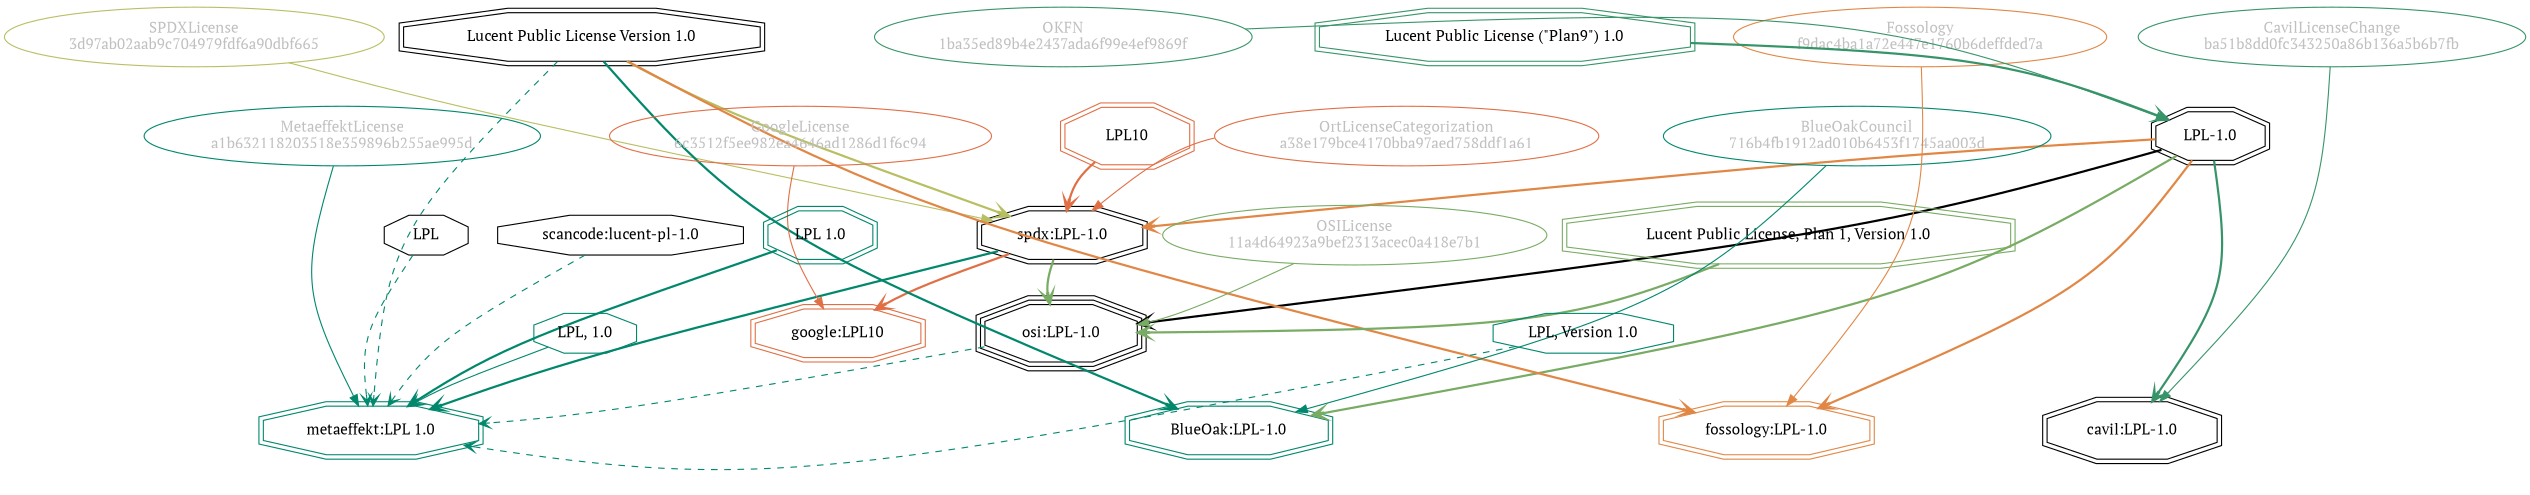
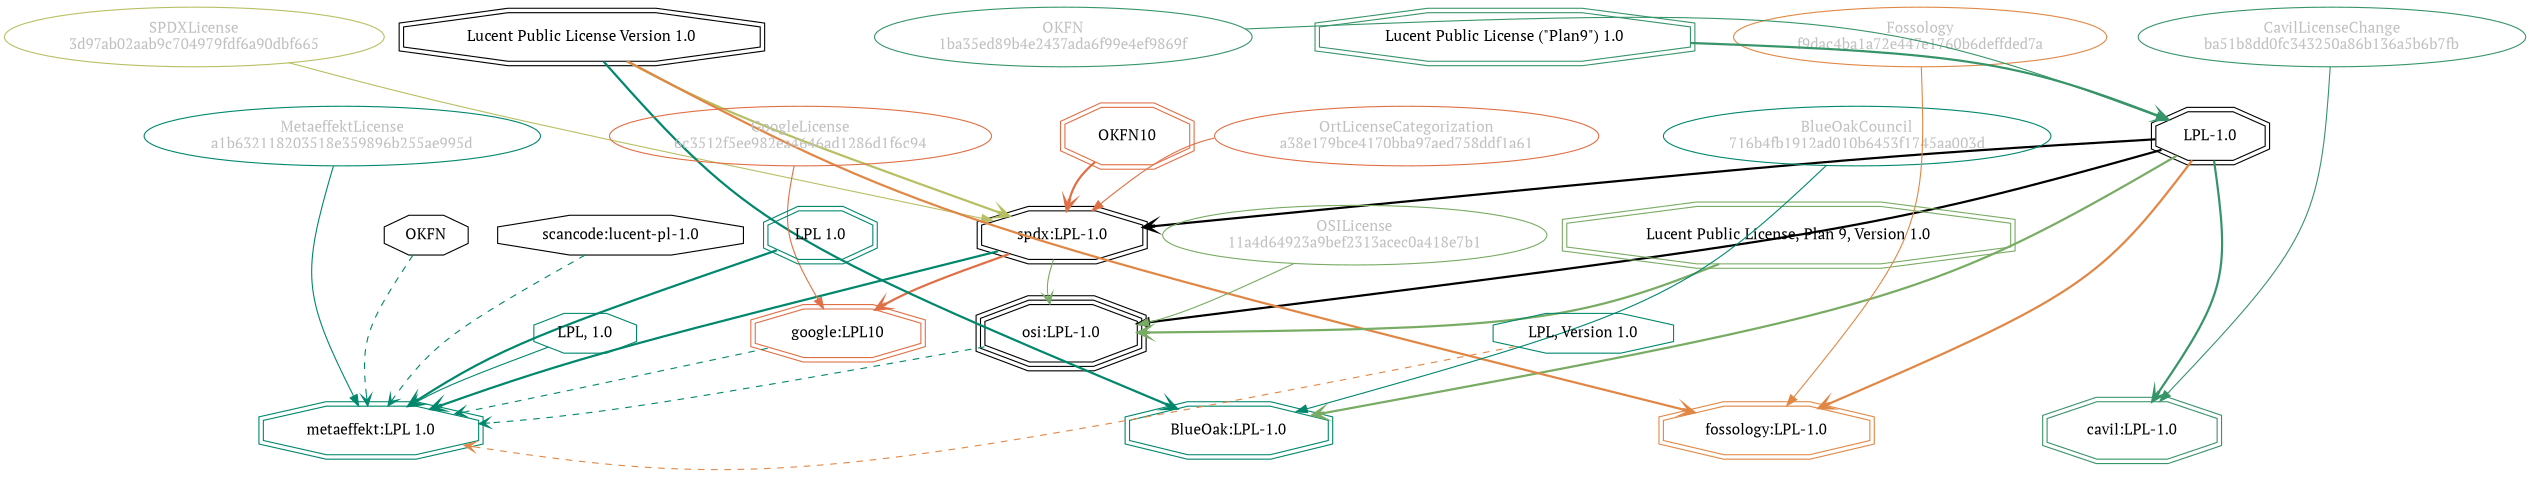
(1127, 136) -> (1127, 136)
(1655, 178) -> (1655, 178)
(426, 208) -> (617, 380)
(426, 235) -> (426, 235)
(1789, 235) -> (1789, 235)
(1659, 256) -> (1659, 256)
(1049, 276) -> (1049, 276)
(2132, 430) -> (2132, 430)
(998, 442) -> (998, 442)
